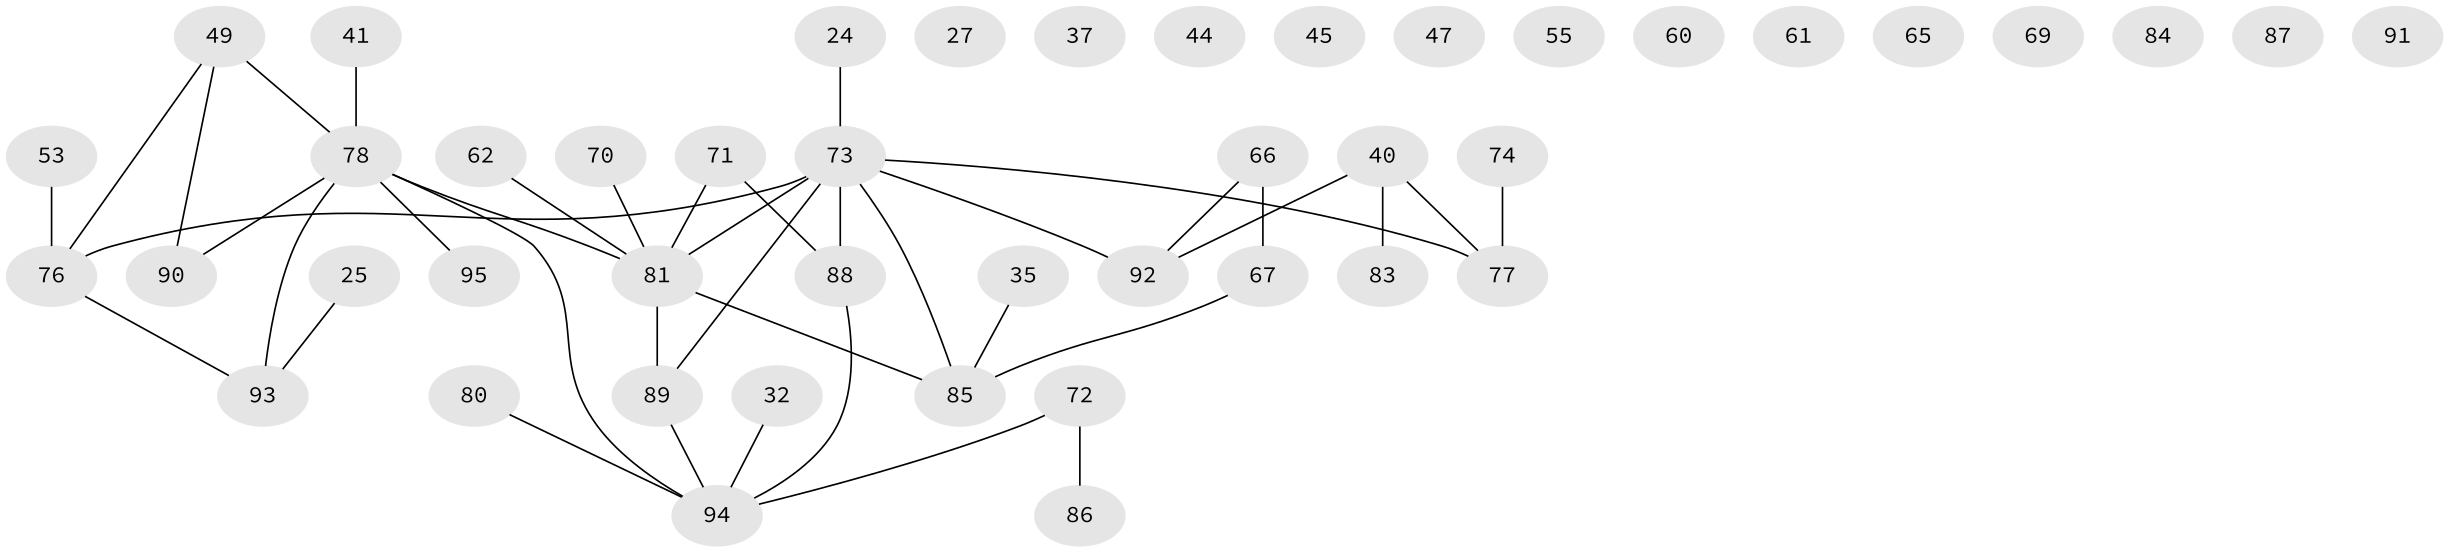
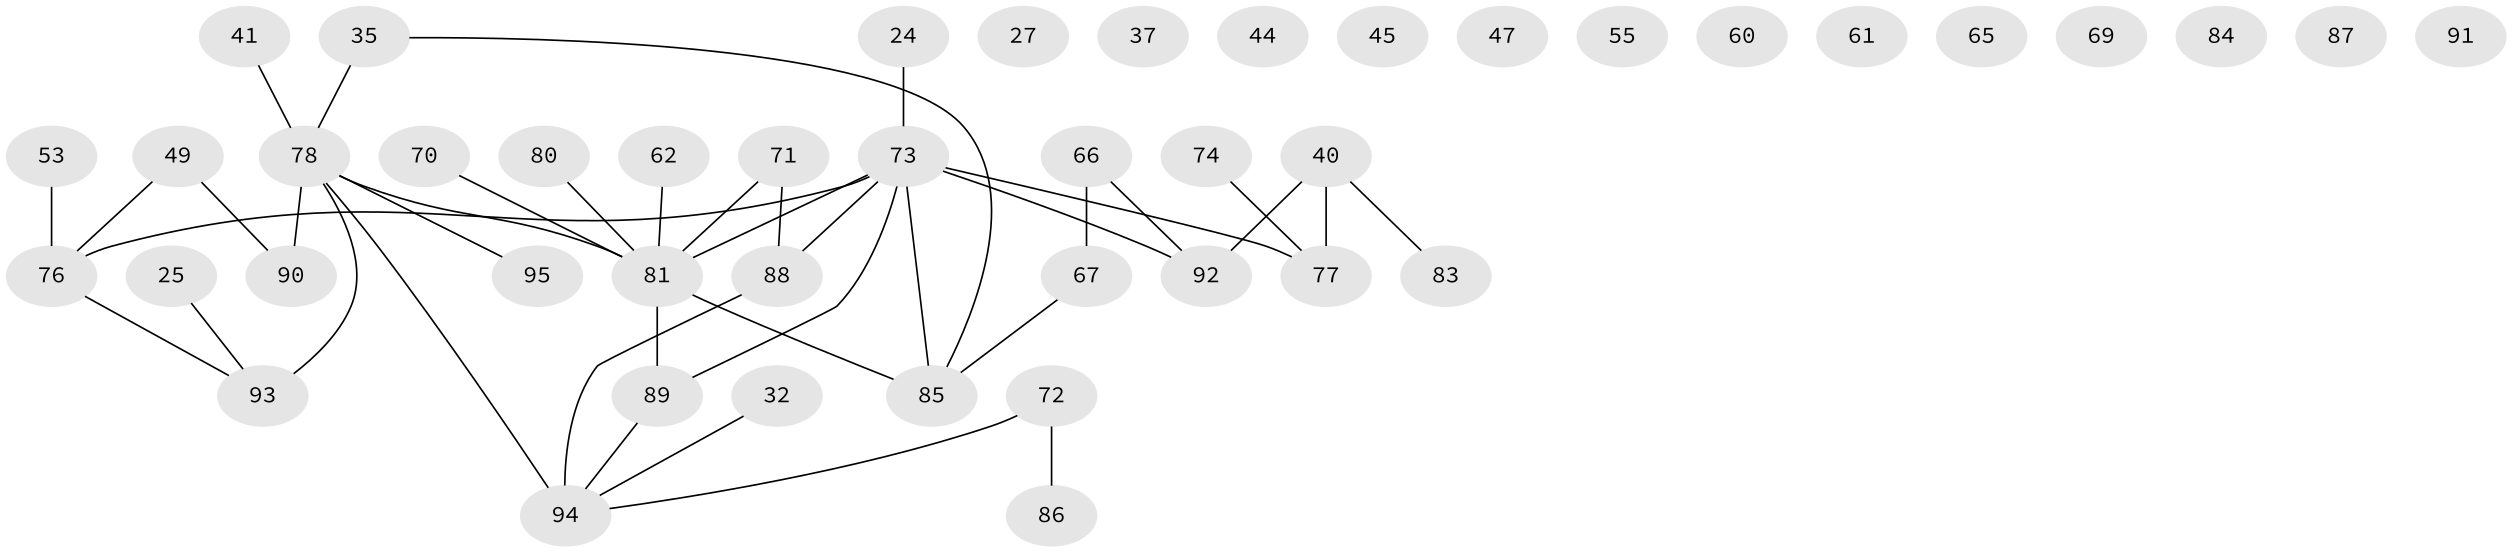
(288, 97) -> (334, 97)
(596, 456) -> (594, 209)
